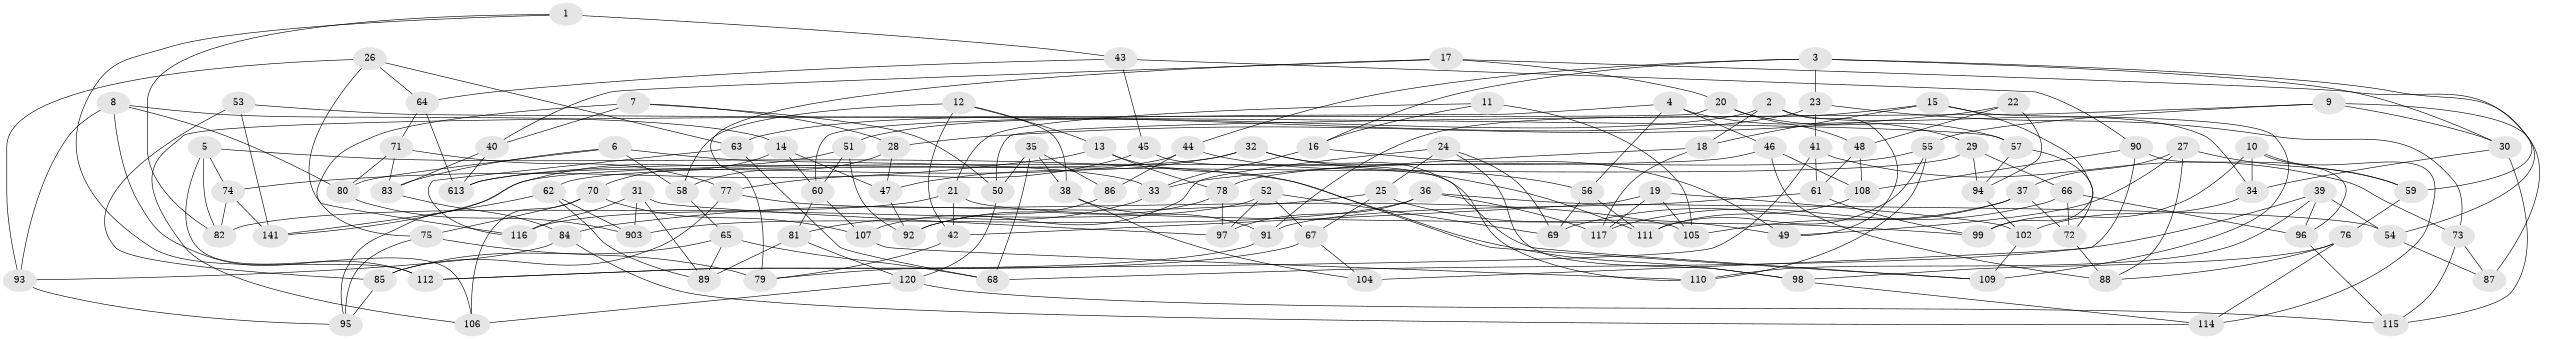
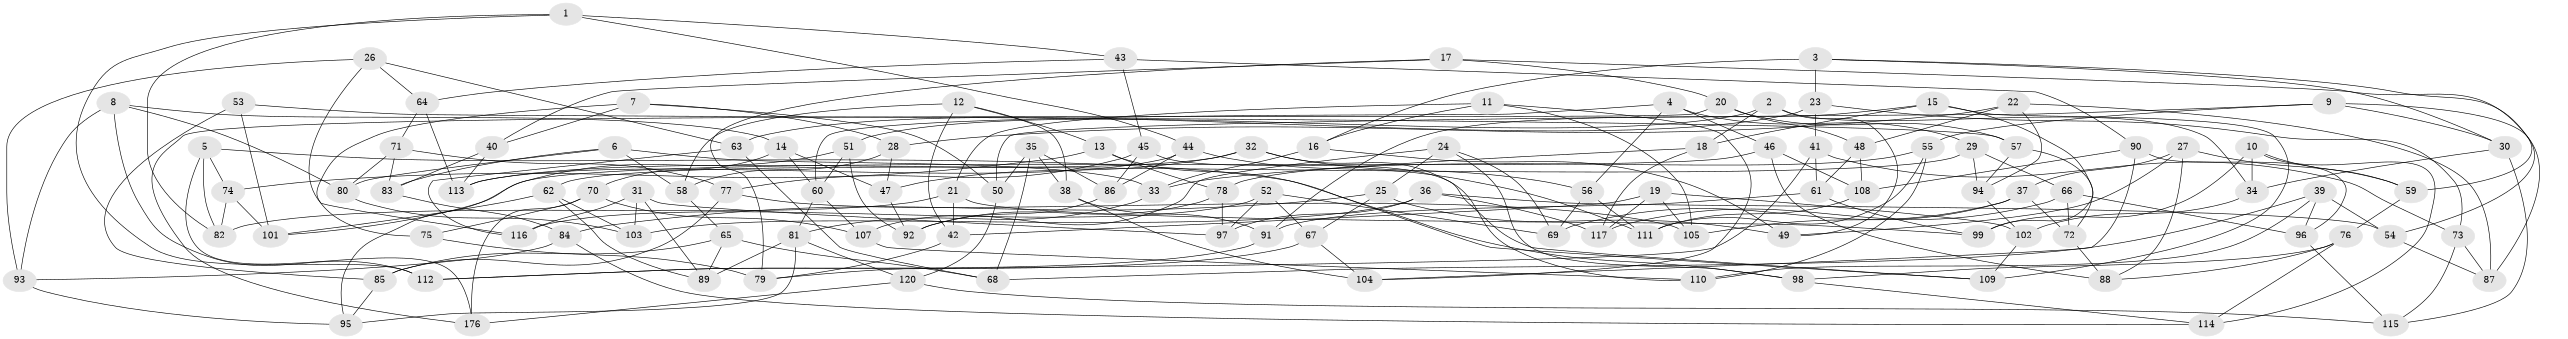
(1497, 77) -> (881, 71)
none -> (2300, 127)
none -> (1125, 173)
(456, 192) -> (456, 192)
(271, 236) -> (271, 236)
(634, 236) -> (634, 236)
none -> (1692, 256)
(354, 274) -> (550, 312)
(472, 325) -> (472, 325)
